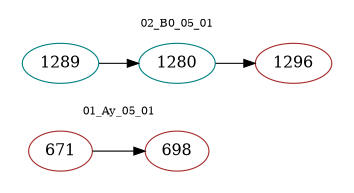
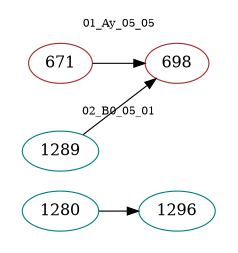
(113, 63) -> (115, 110)
(294, 63) -> (177, 211)
(119, 112) -> (119, 24)
